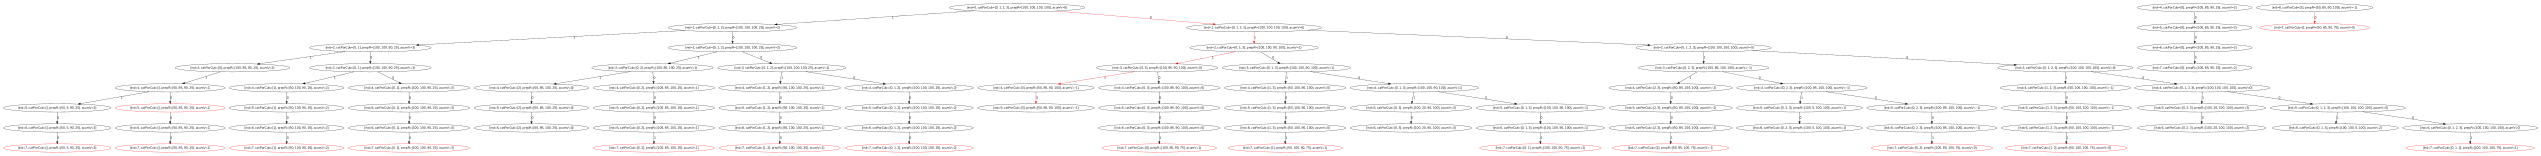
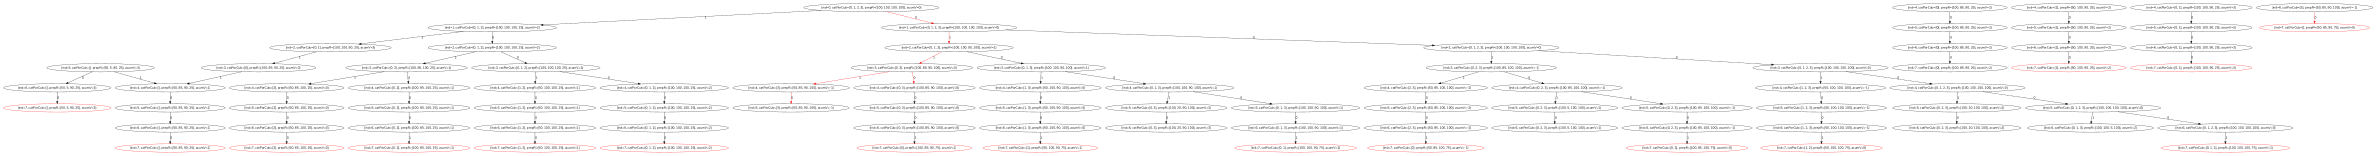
(370, 68) -> none
(1158, 77) -> (913, 77)
(115, 98) -> (134, 77)
(170, 108) -> (170, 108)
none -> (287, 148)
